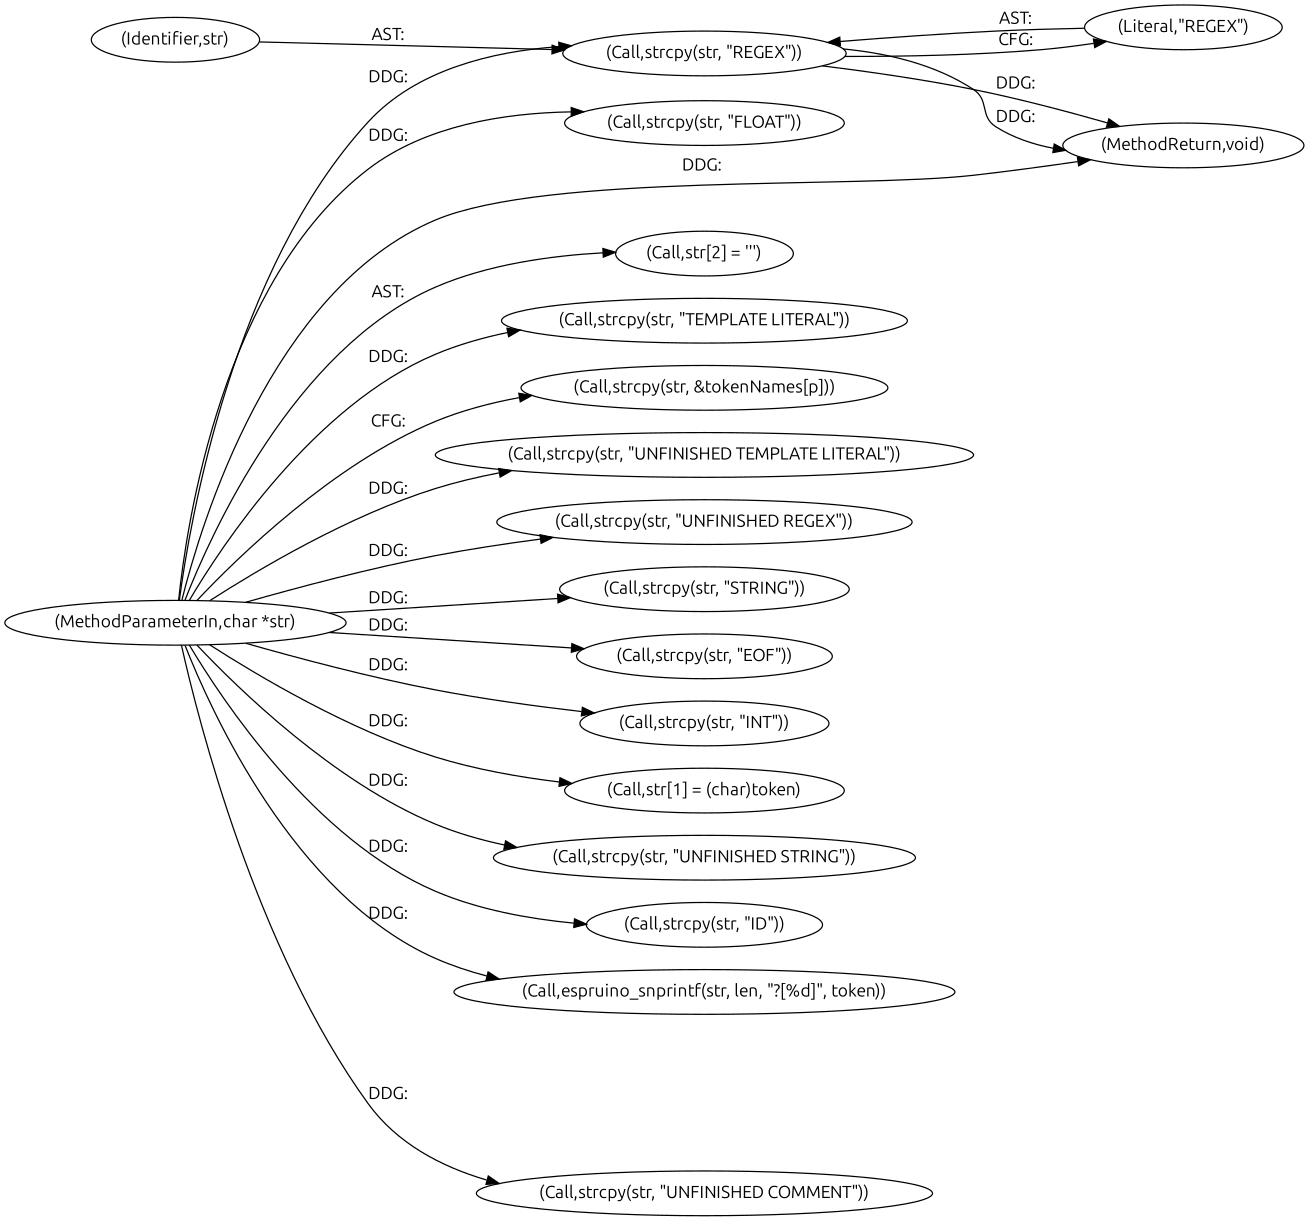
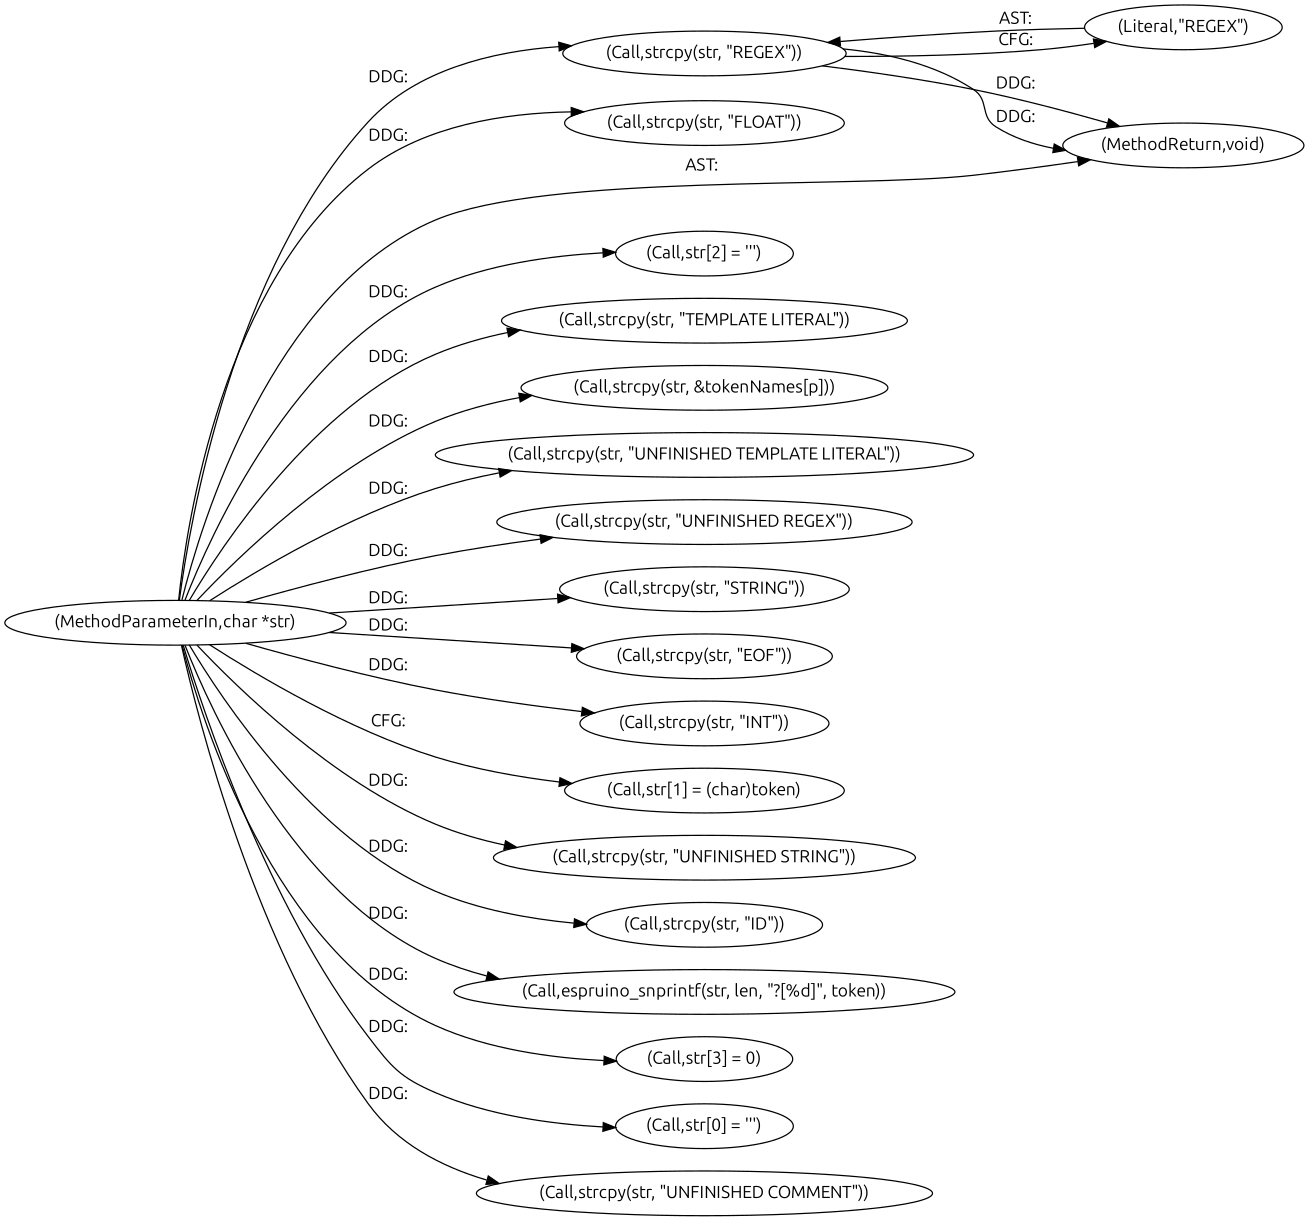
(175, 40) -> none
(704, 166) -> (704, 166)
(391, 293) -> (391, 293)
(391, 422) -> (391, 422)
(391, 722) -> (391, 722)
none -> (704, 1059)
none -> (704, 1126)
